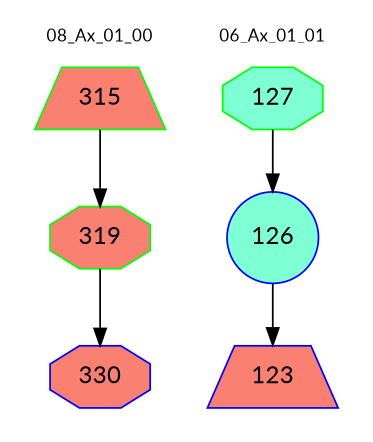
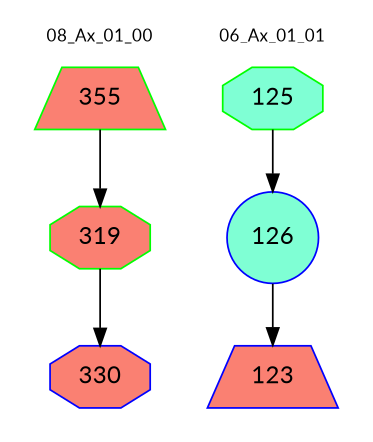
(100, 98) -> (100, 98)
(273, 98) -> (273, 98)
